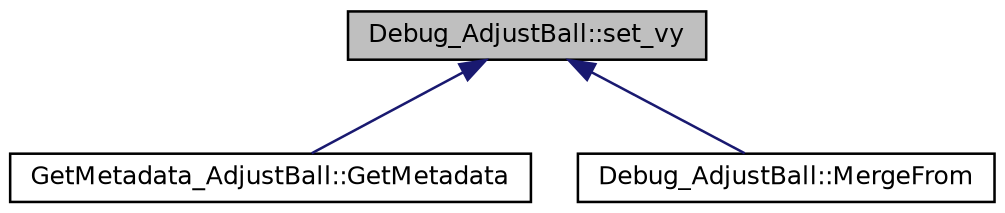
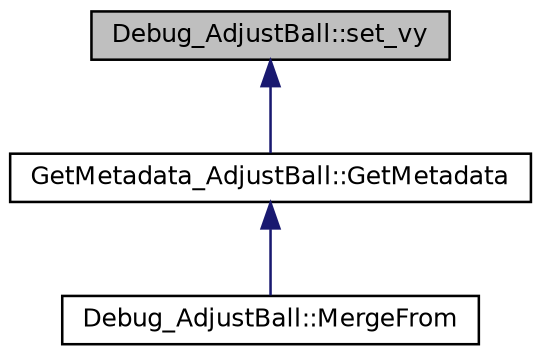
(668, 113) -> (271, 262)
